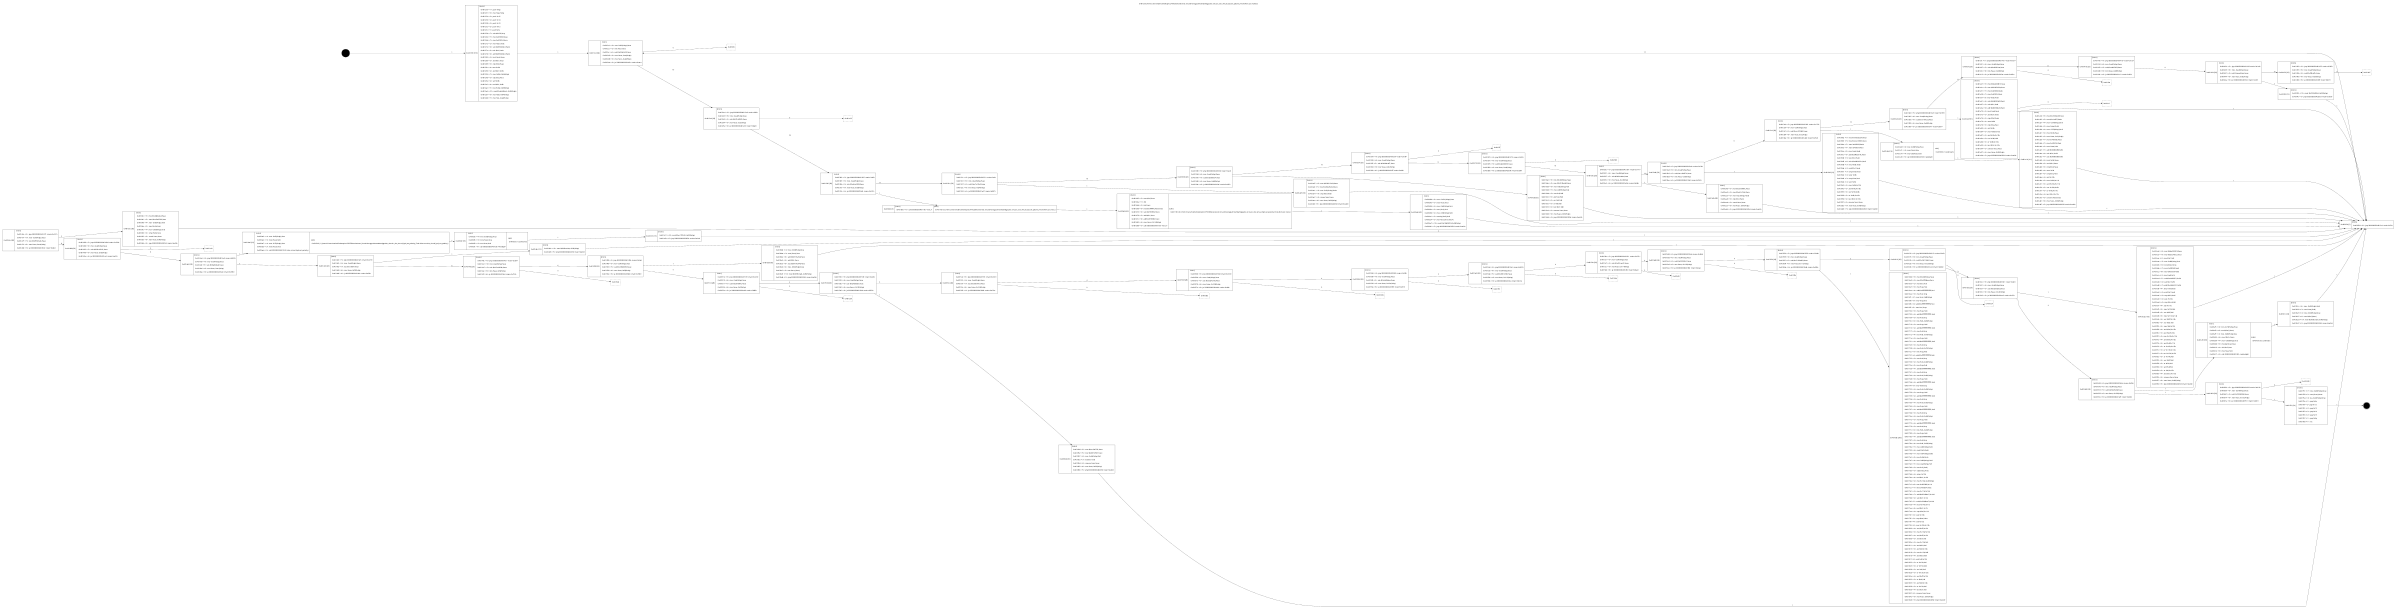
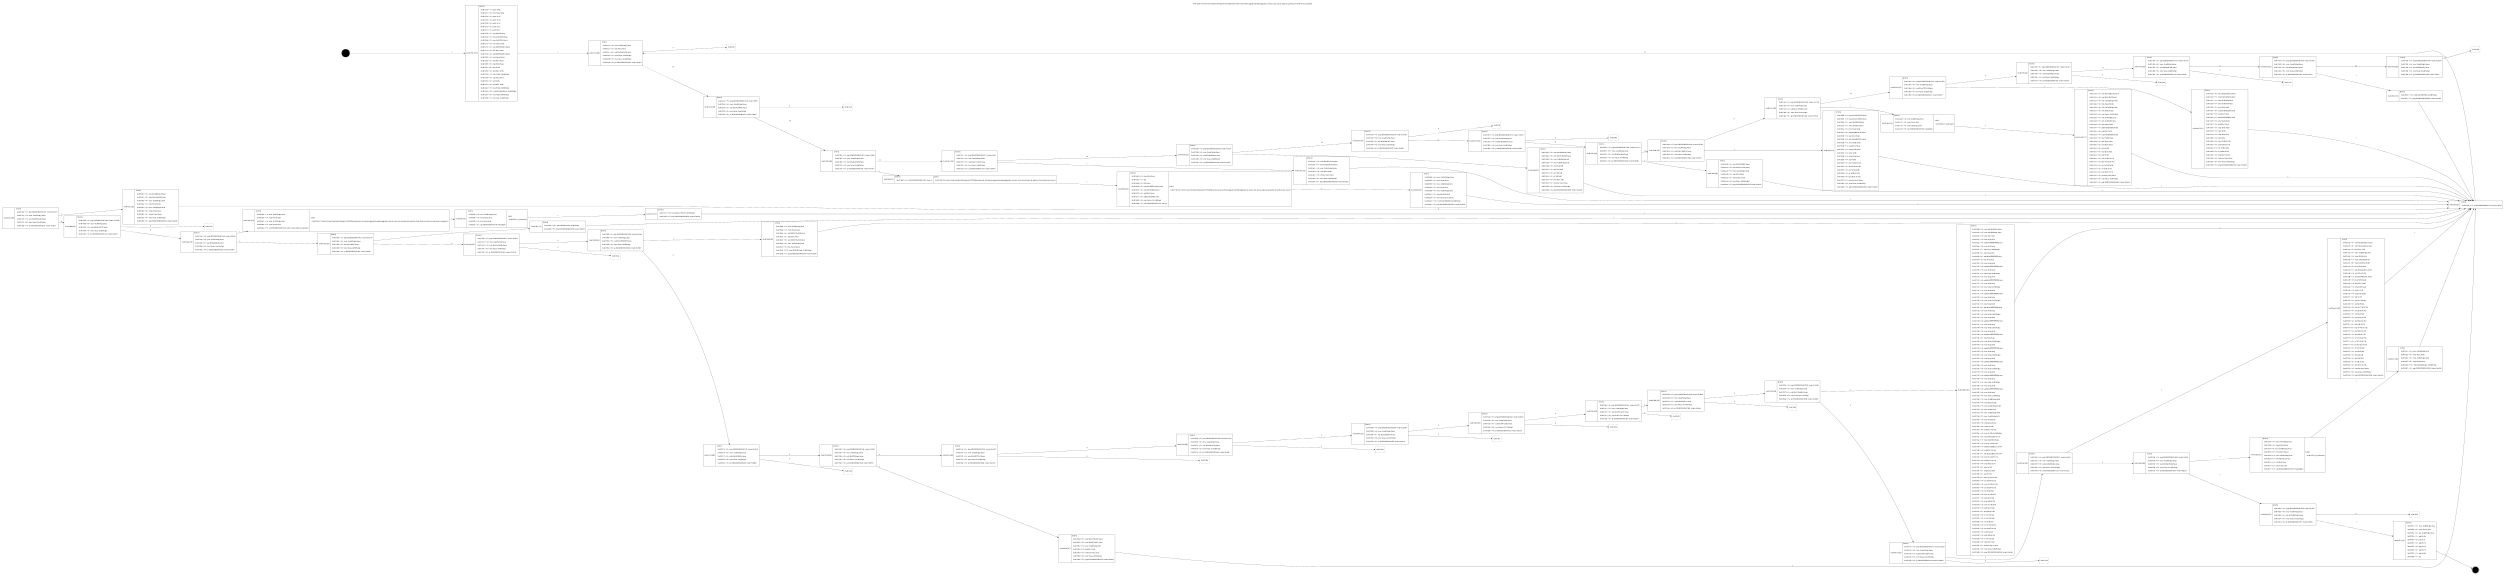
(2059, 104) -> (2236, 77)
none -> (2228, 229)
